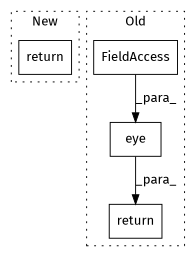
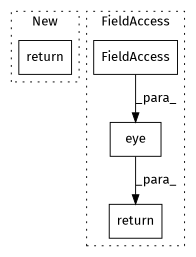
(136, 22) -> (136, 22)
